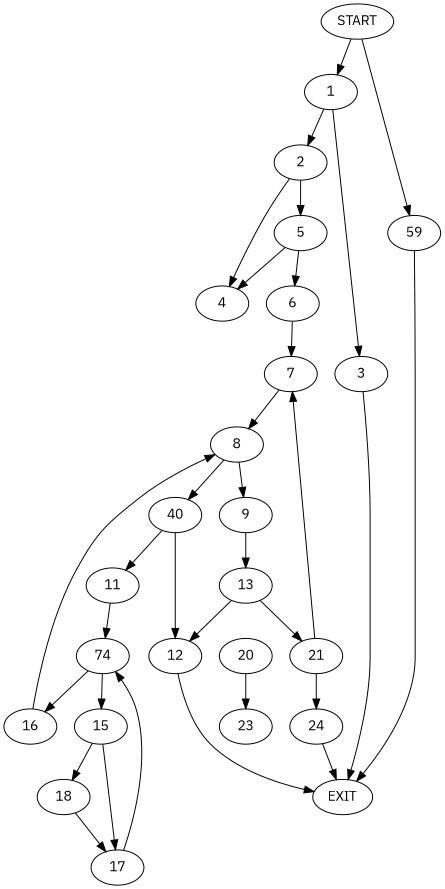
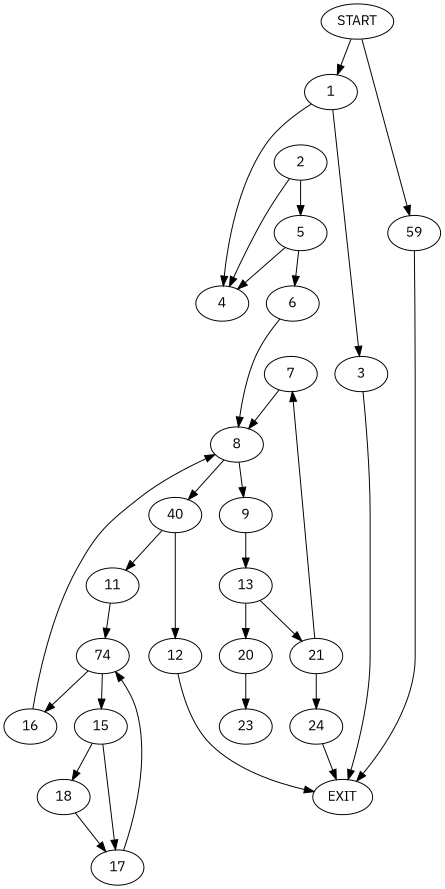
(318, 123) -> (247, 179)
(292, 334) -> (252, 365)
(214, 617) -> (246, 616)
